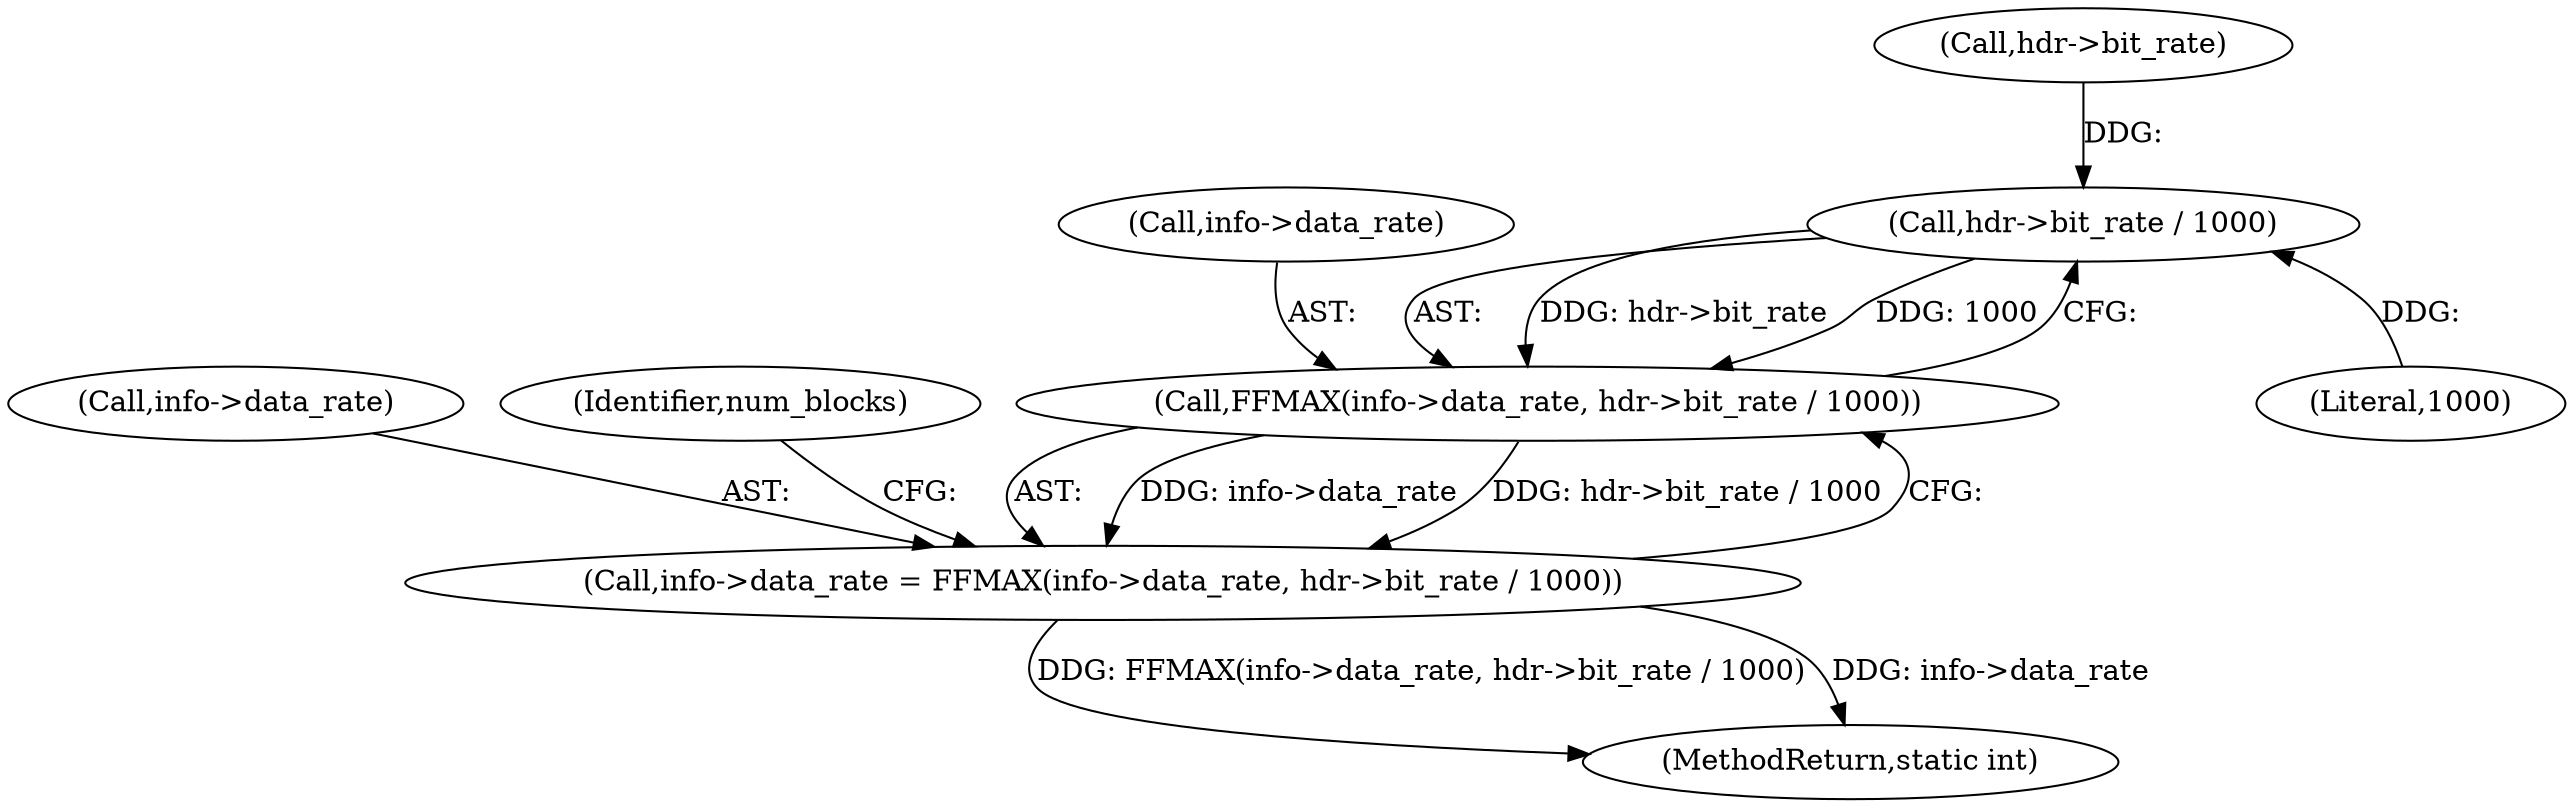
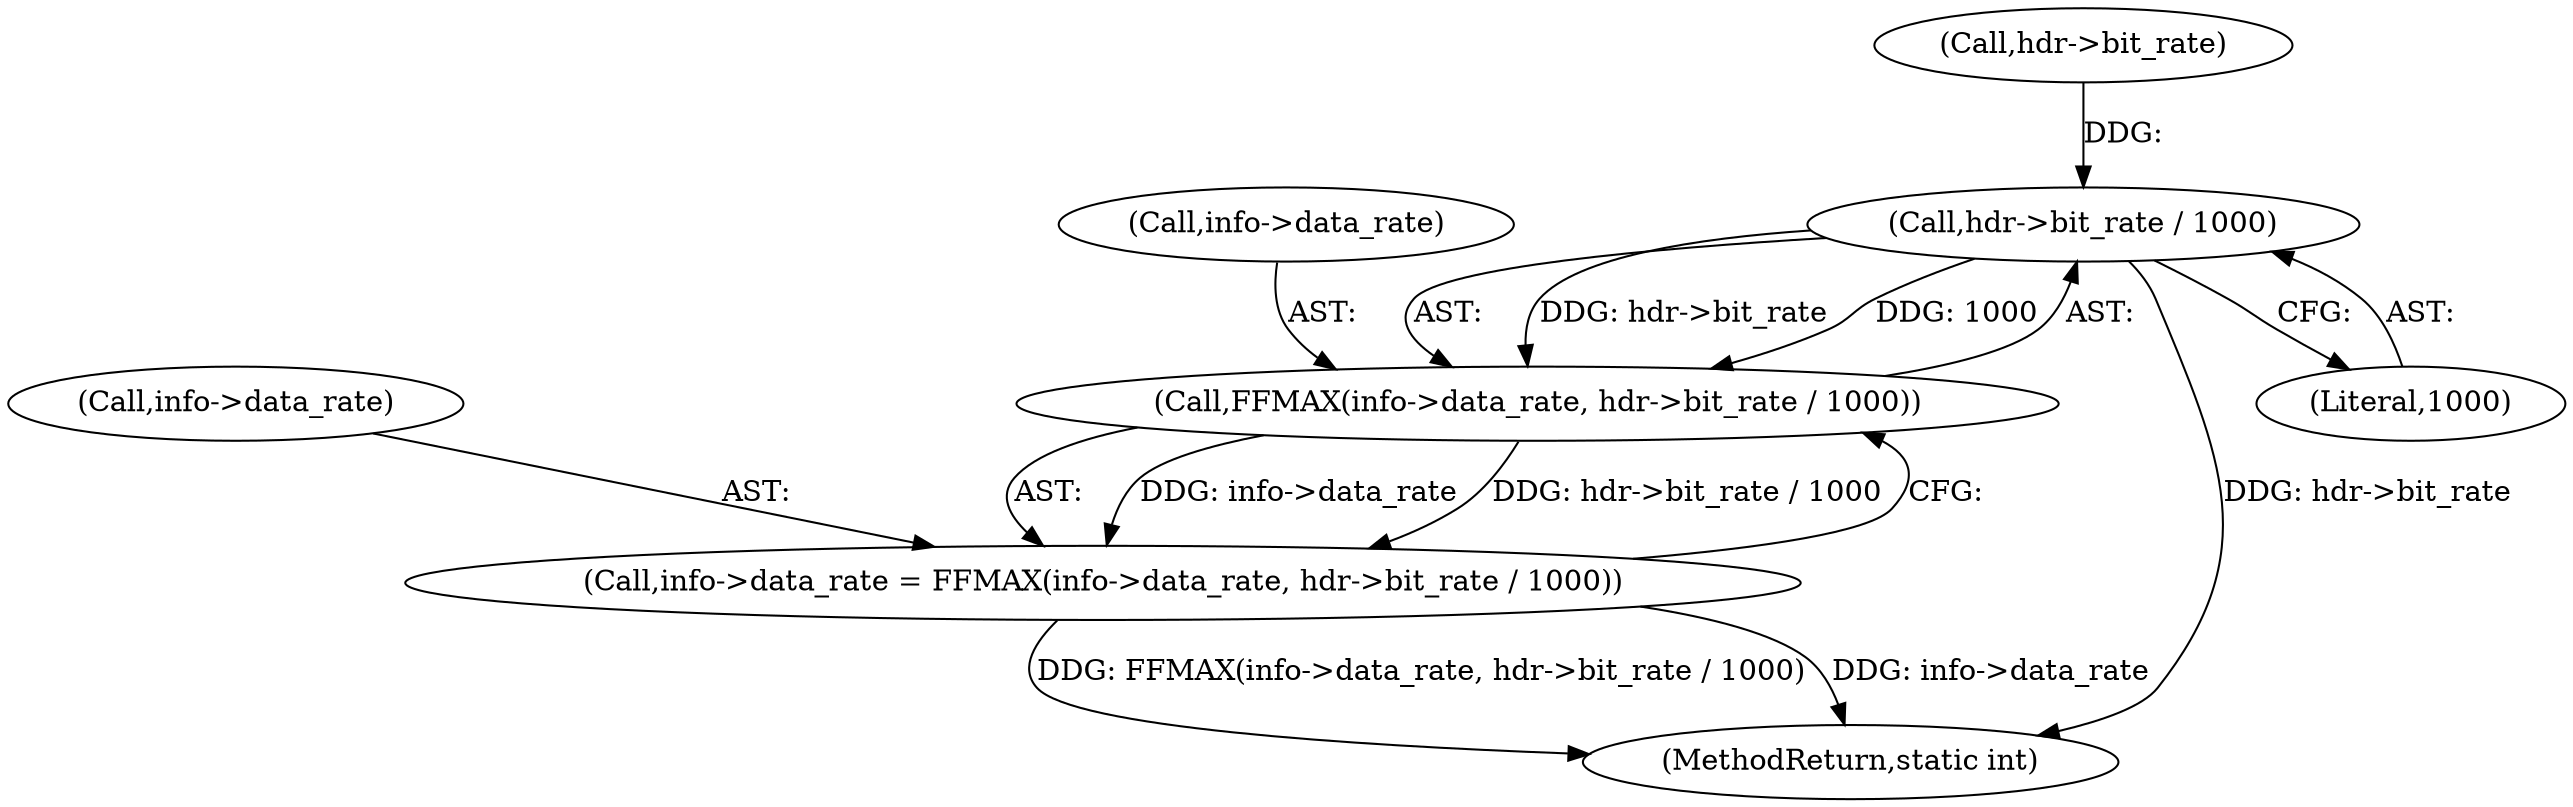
none -> (2244, 308)
(2105, 314) -> (2105, 314)
(2425, 314) -> (2425, 314)
(740, 404) -> none
none -> (2222, 527)
